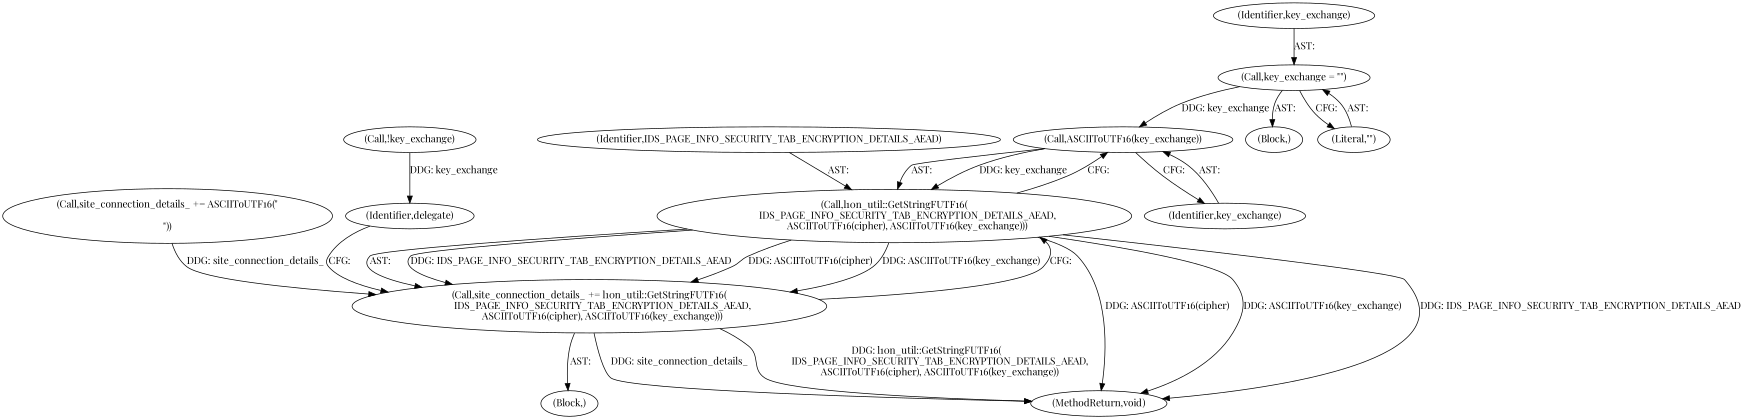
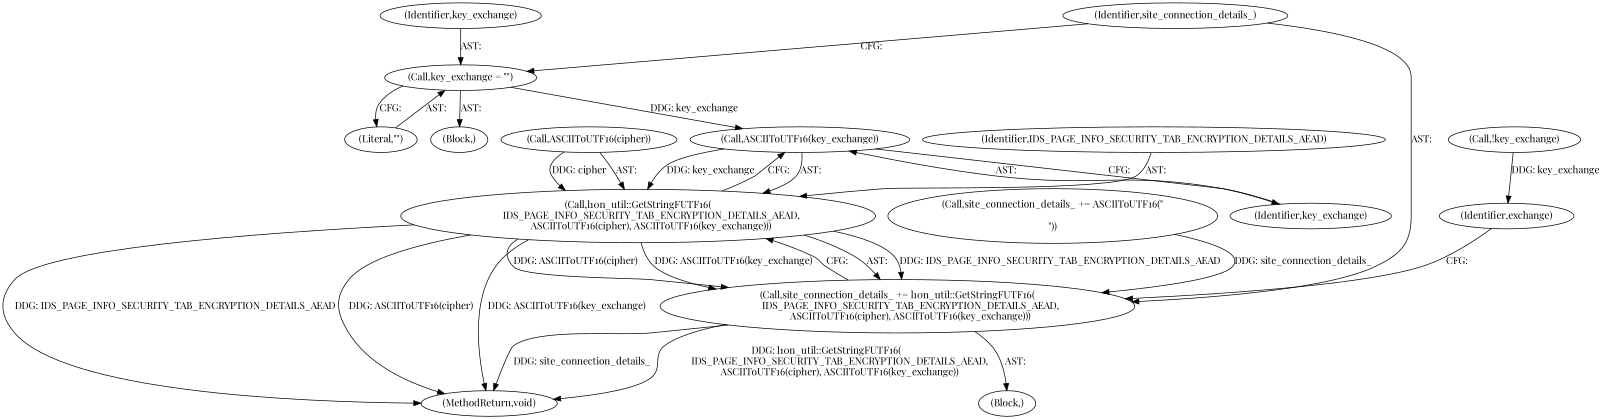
none -> (1175, 16)
none -> (589, 140)
(410, 216) -> (1507, 216)
